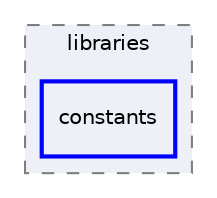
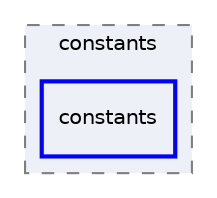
(108, 45) -> (108, 45)
